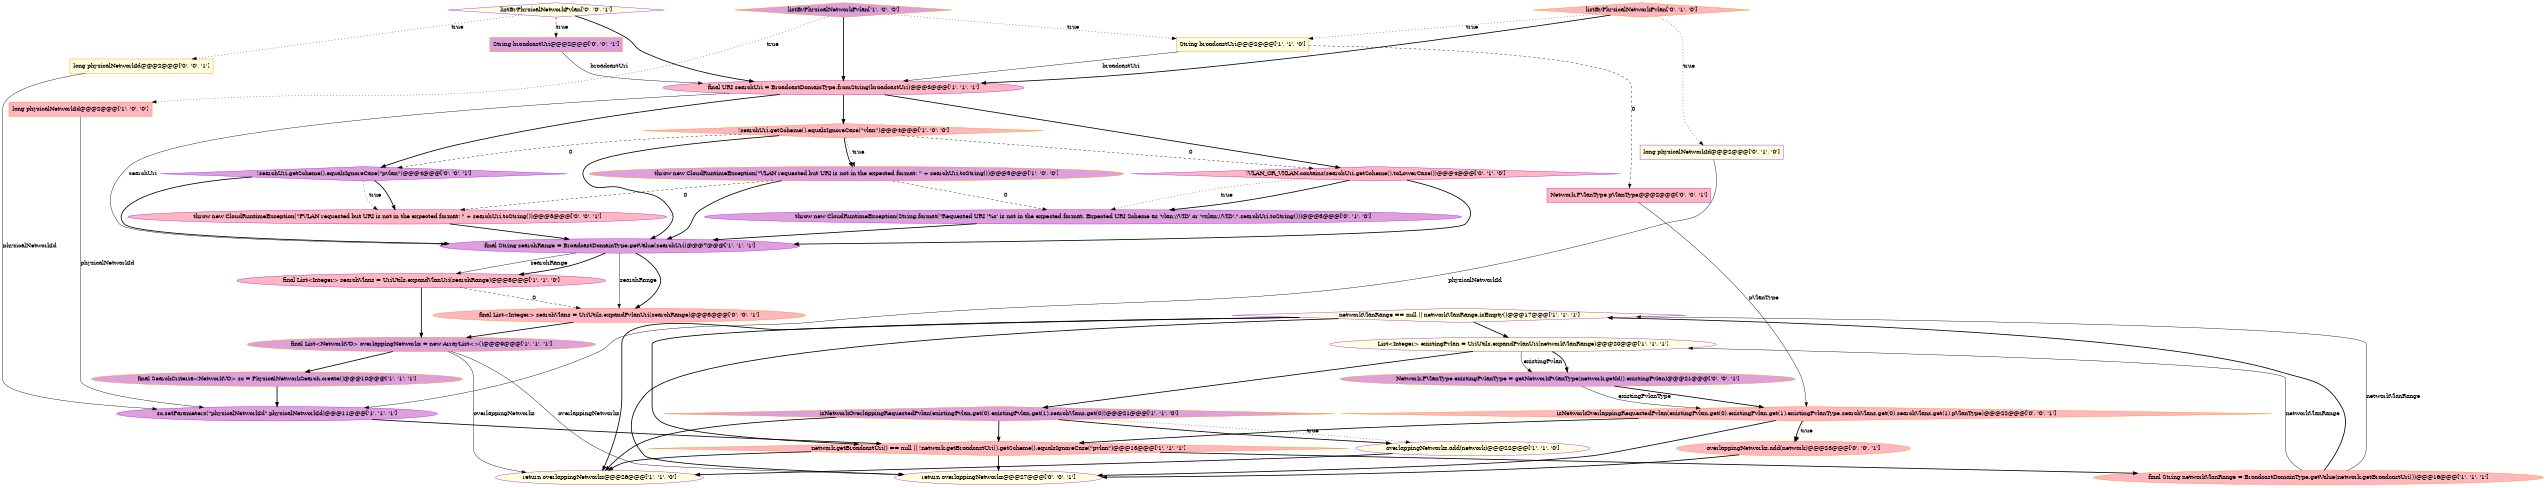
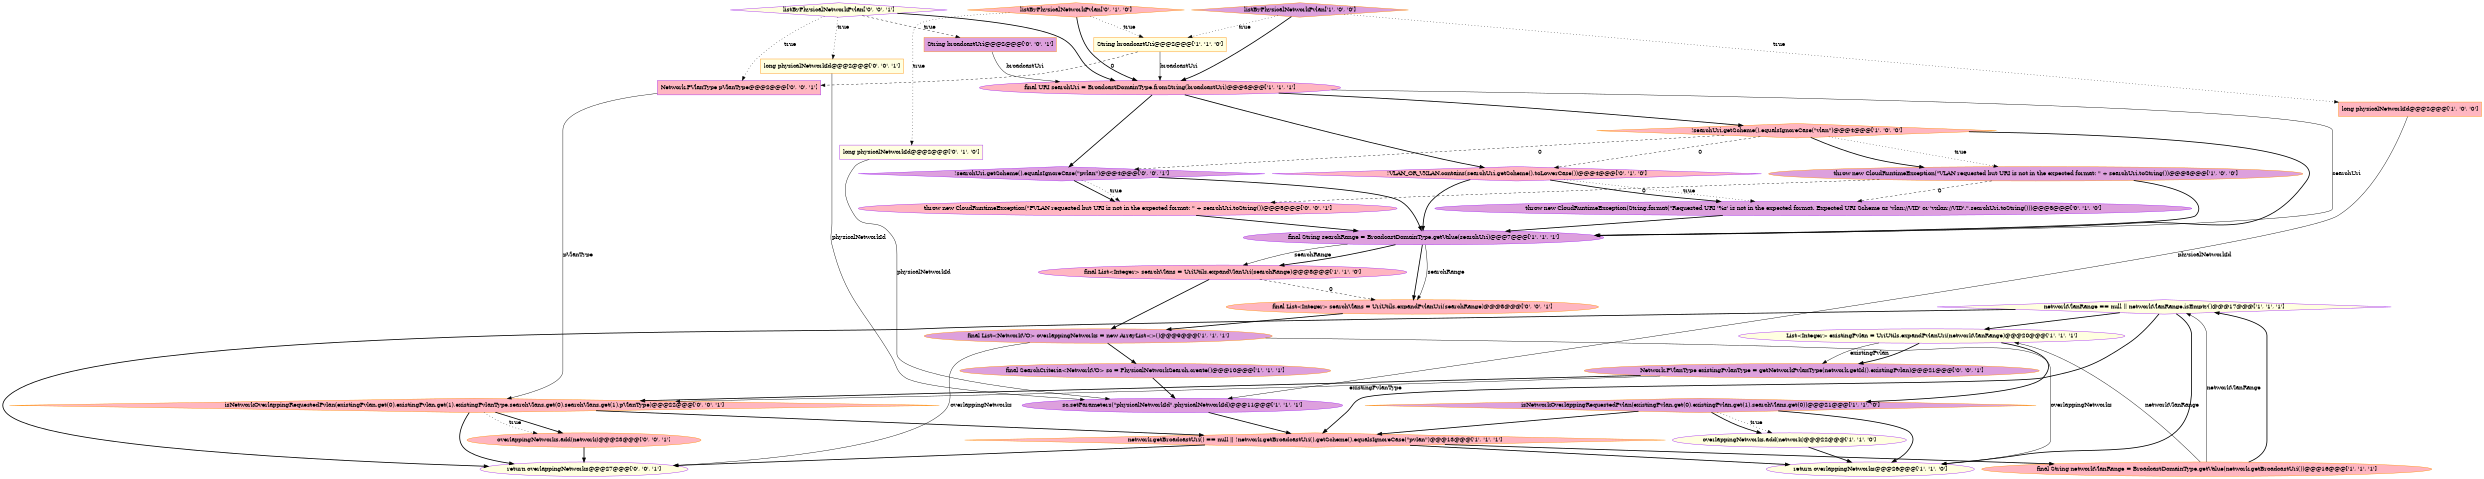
none -> (779, 41)
